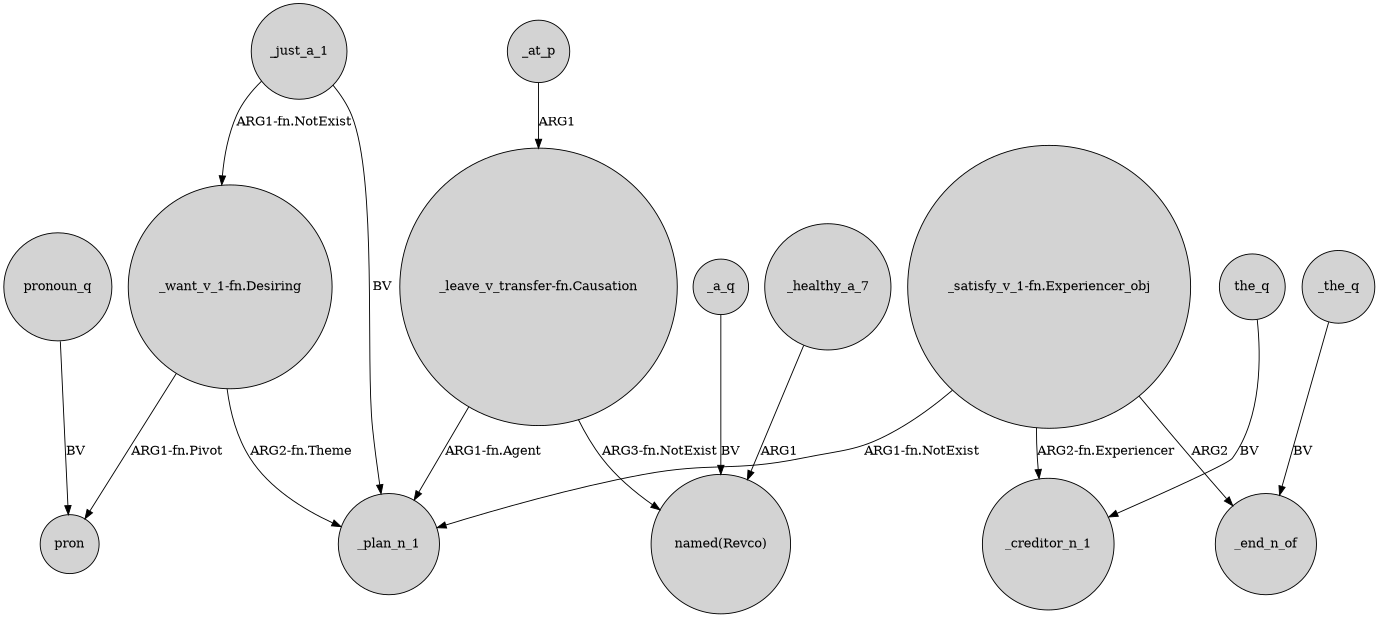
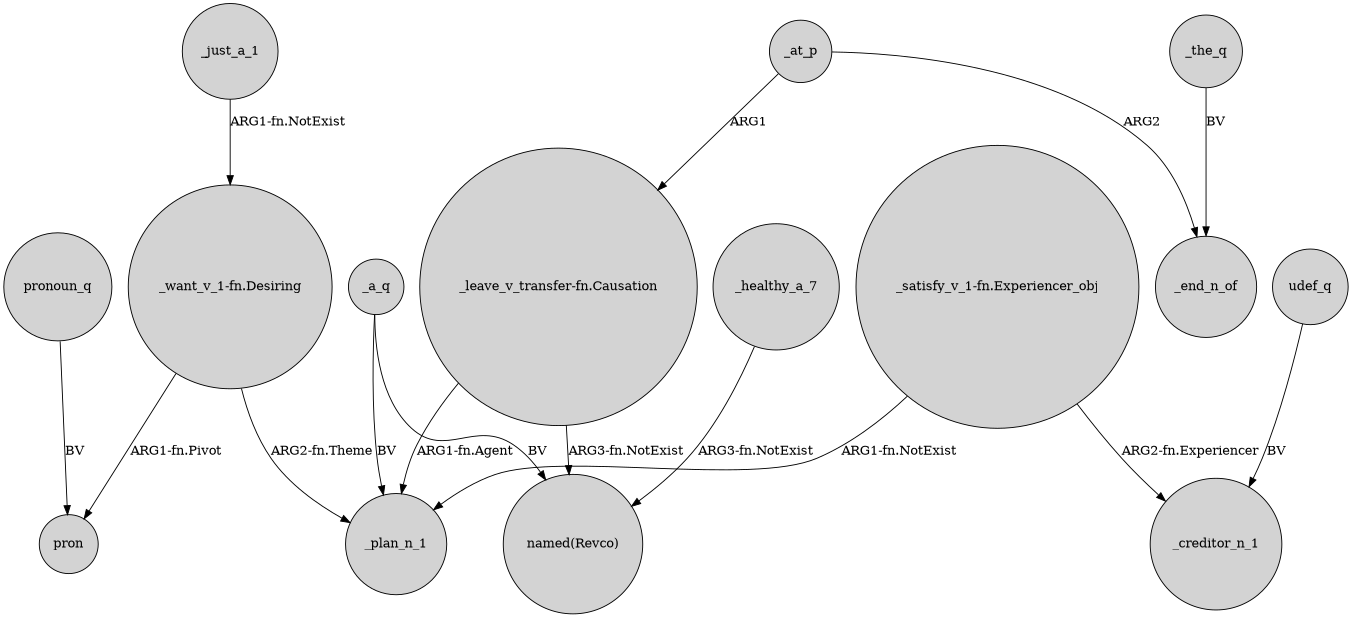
(369, 282) -> (373, 401)
(1252, 287) -> (1310, 287)
(1183, 448) -> (1044, 88)
(779, 451) -> (756, 451)
